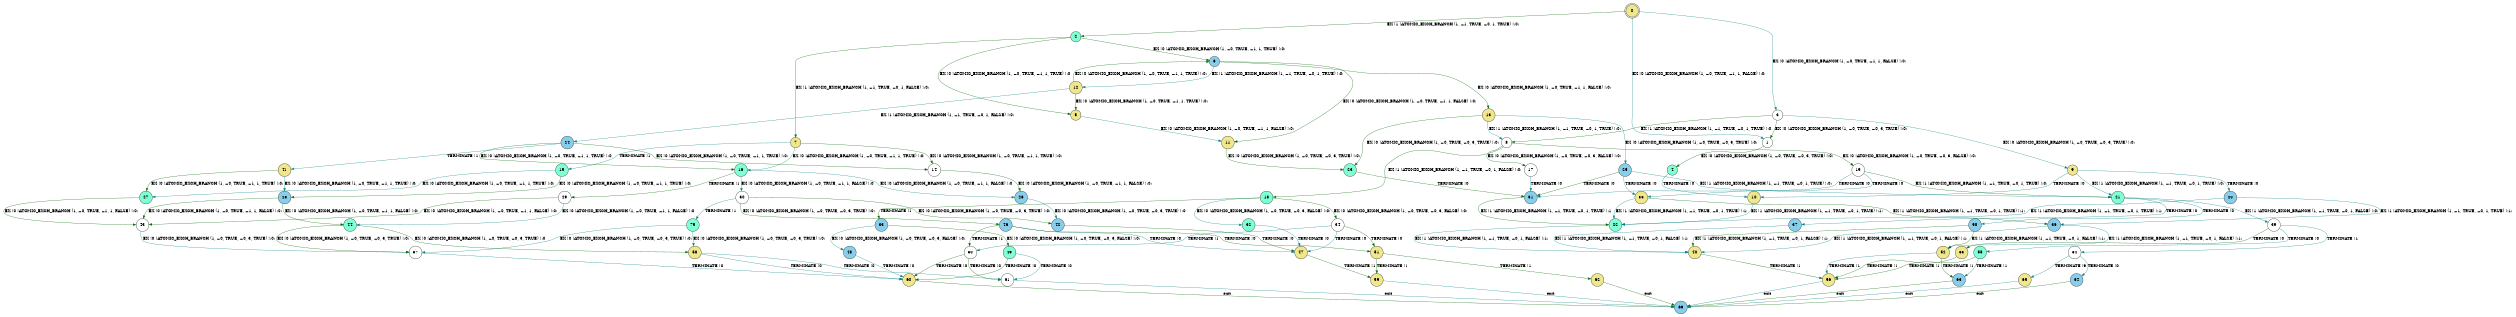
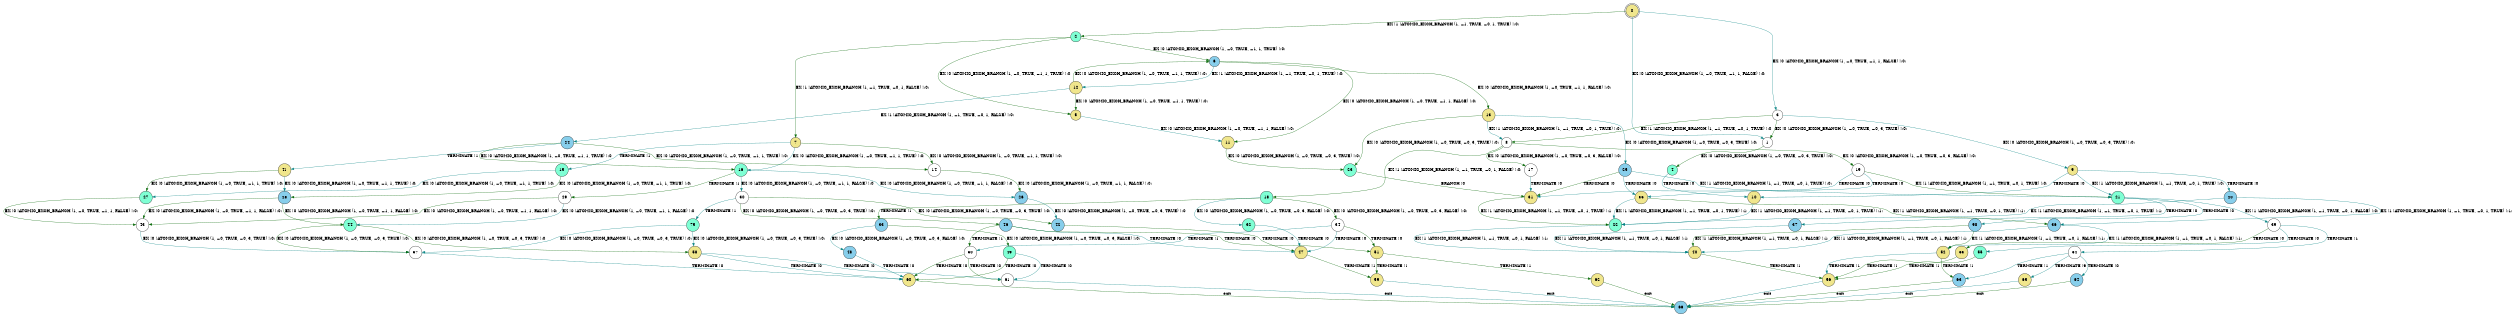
(1453, 184) -> (1453, 184)
(1531, 198) -> (1531, 198)
(1974, 268) -> (2018, 264)
